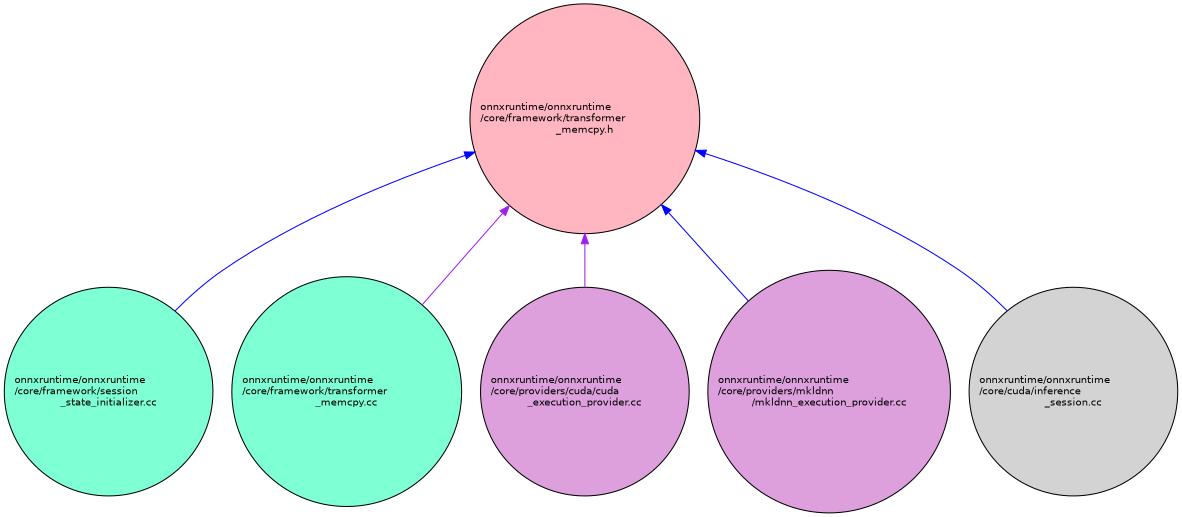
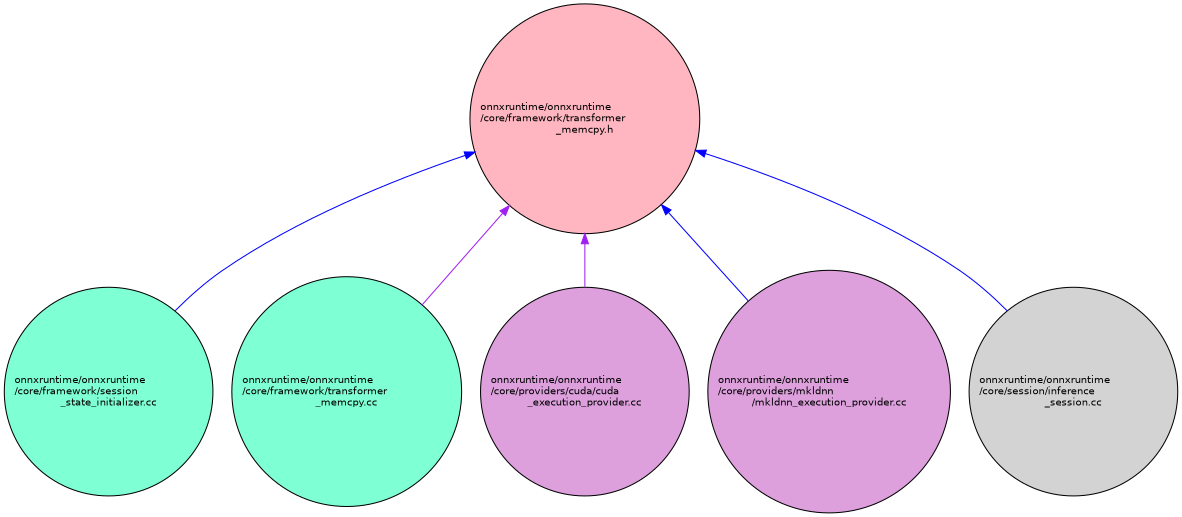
(1073, 392) -> (1073, 392)
